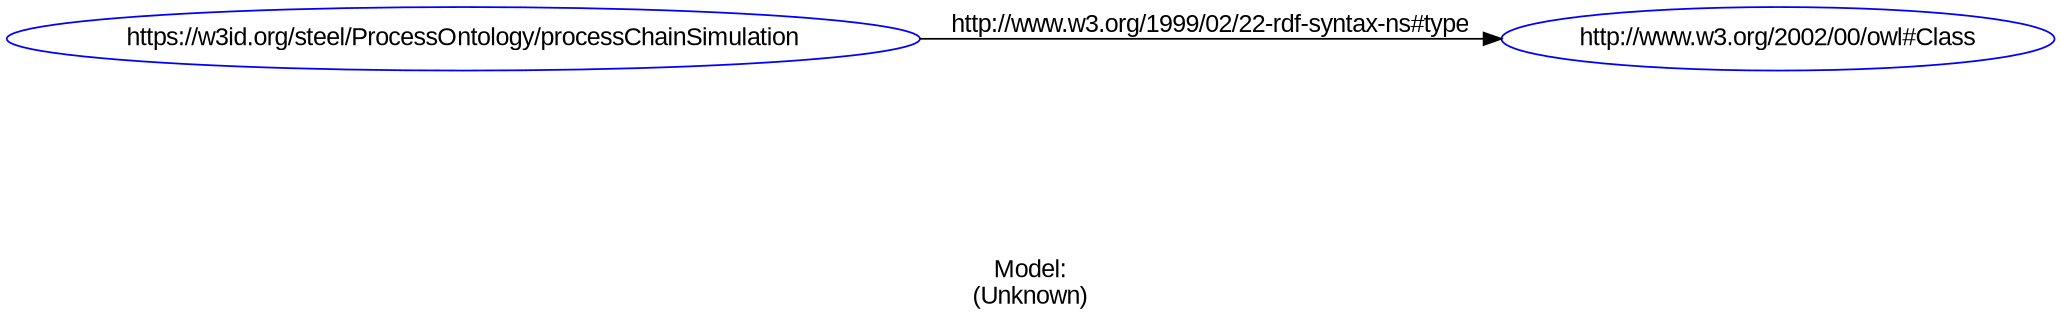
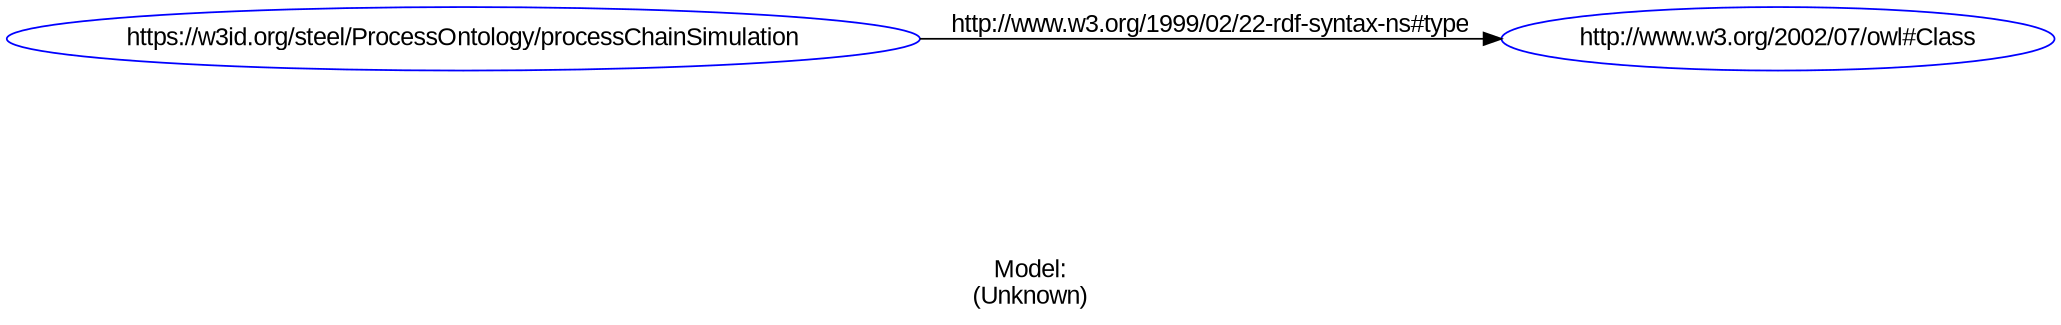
(1778, 39) -> (1778, 39)
